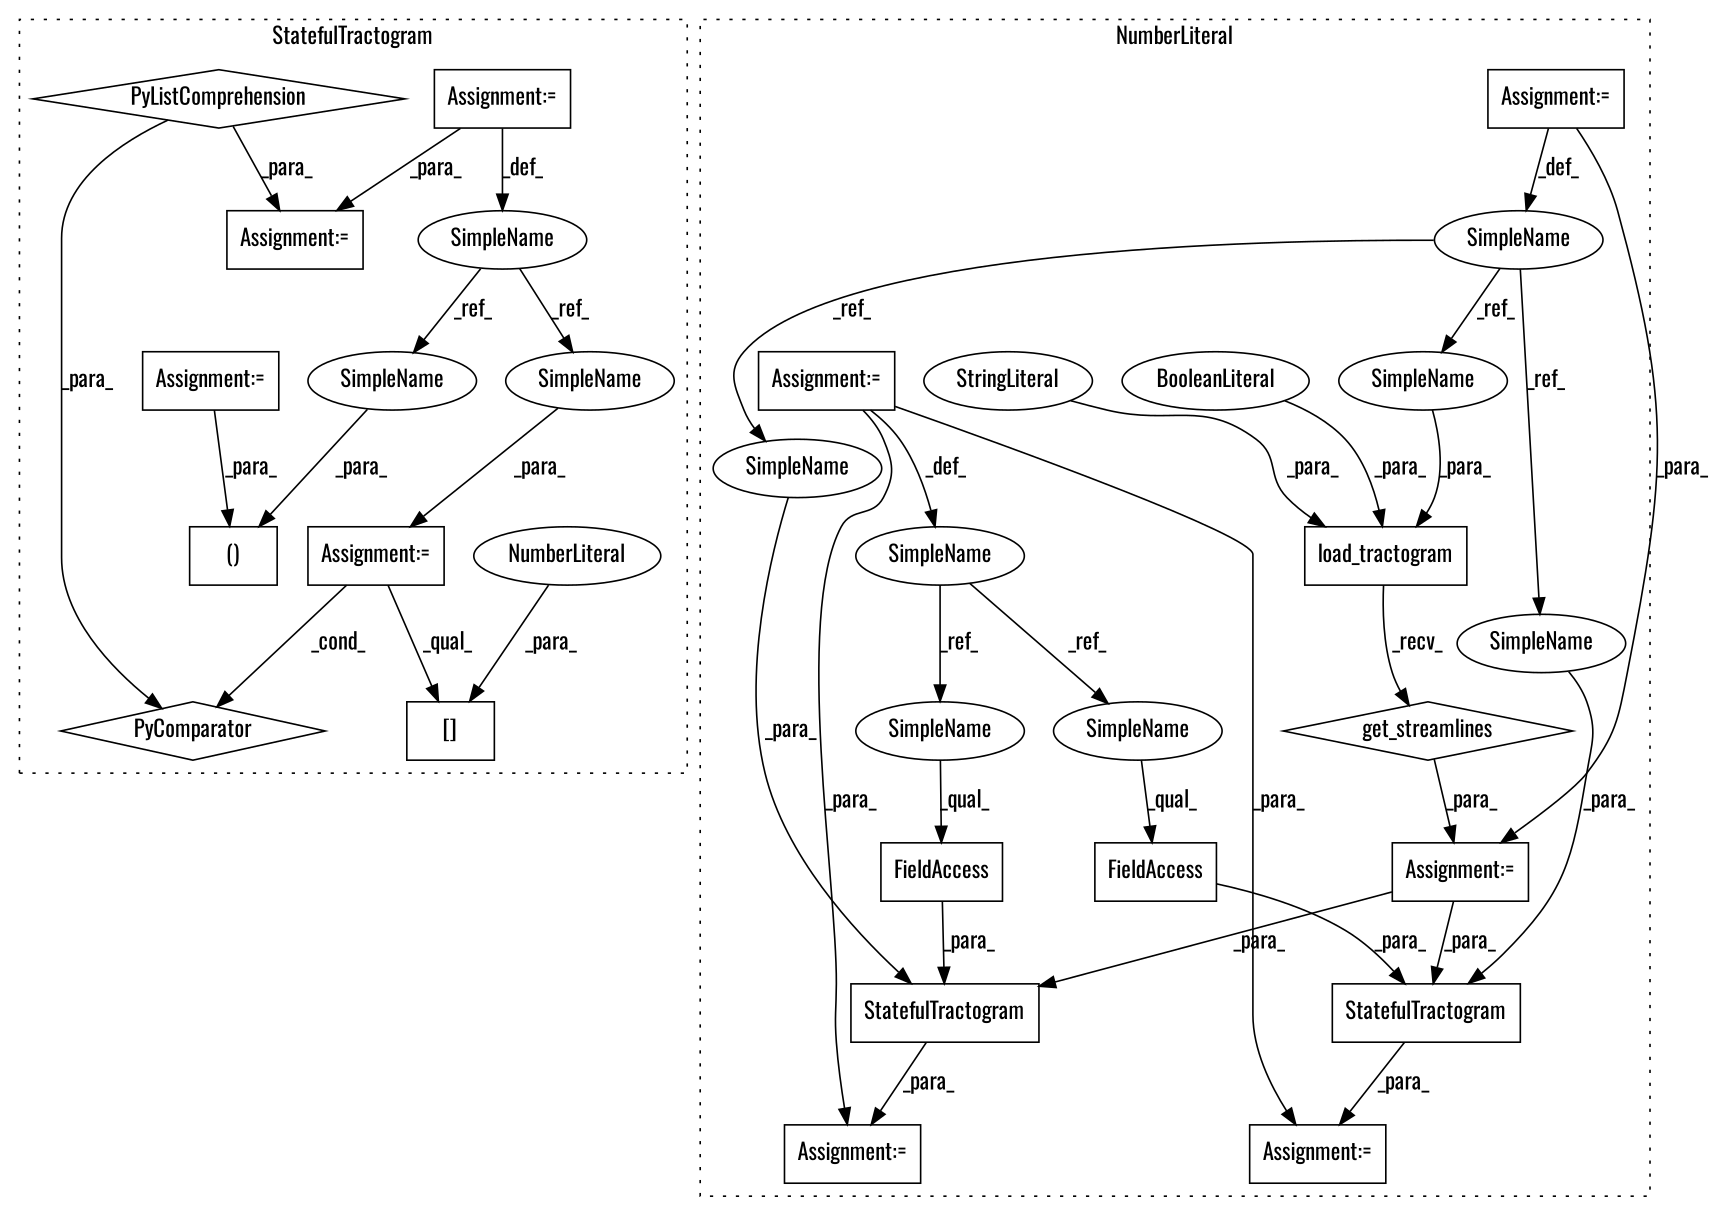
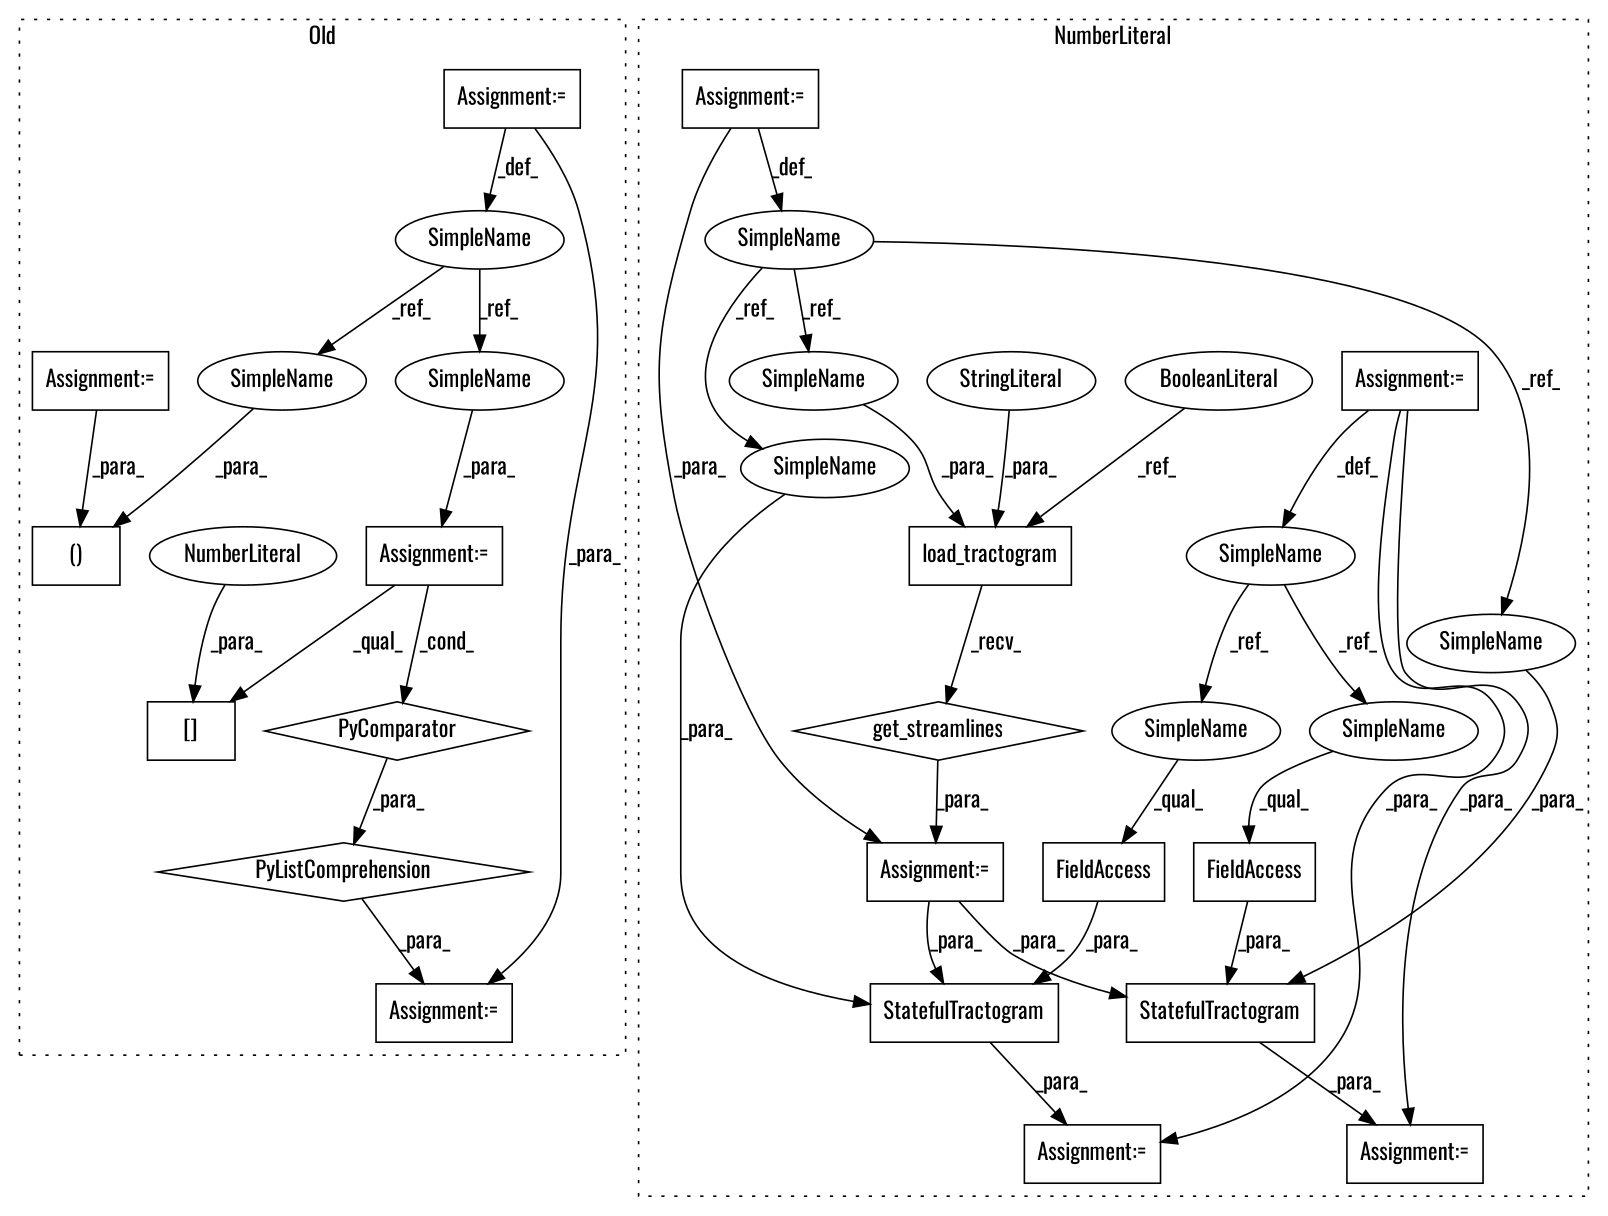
(353, 38) -> (323, 38)
(62, 400) -> (373, 794)
(1400, 468) -> (1157, 468)
